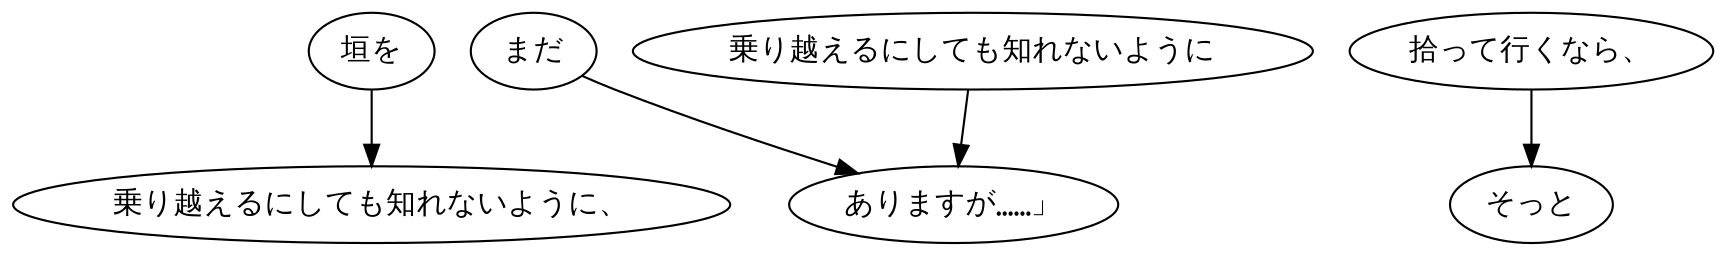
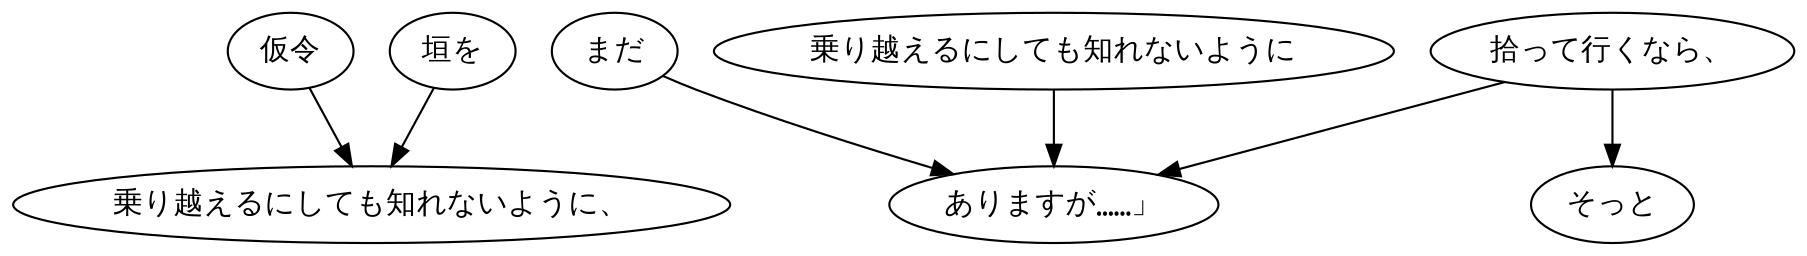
none -> (291, 51)
none -> (1342, 126)
